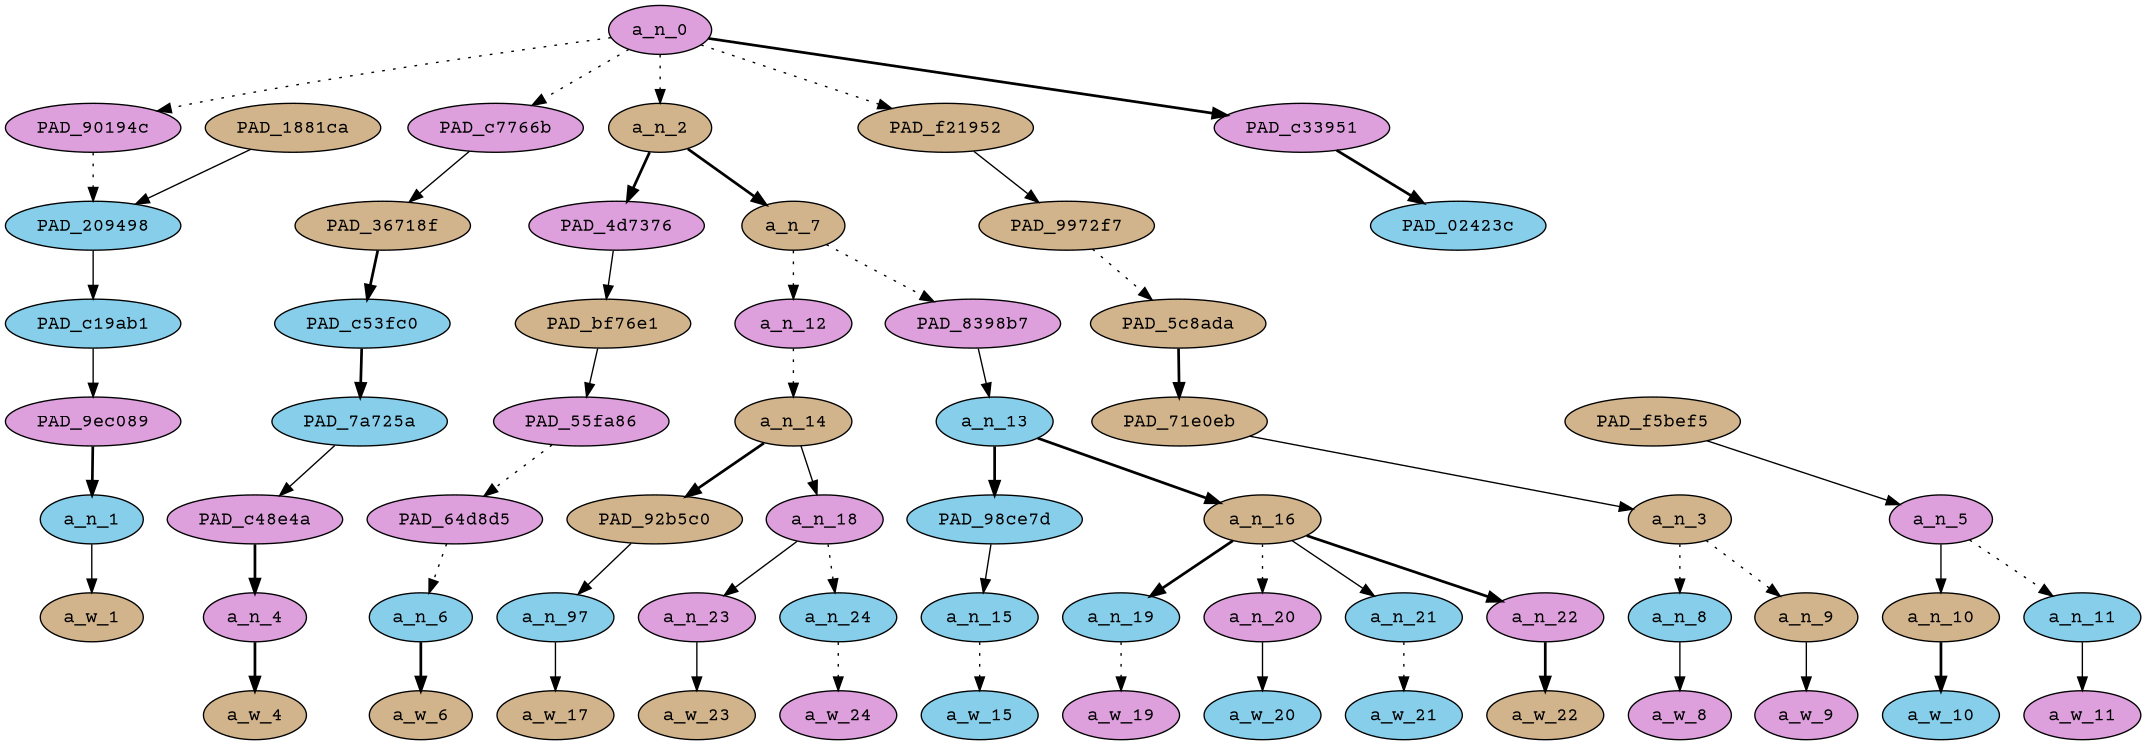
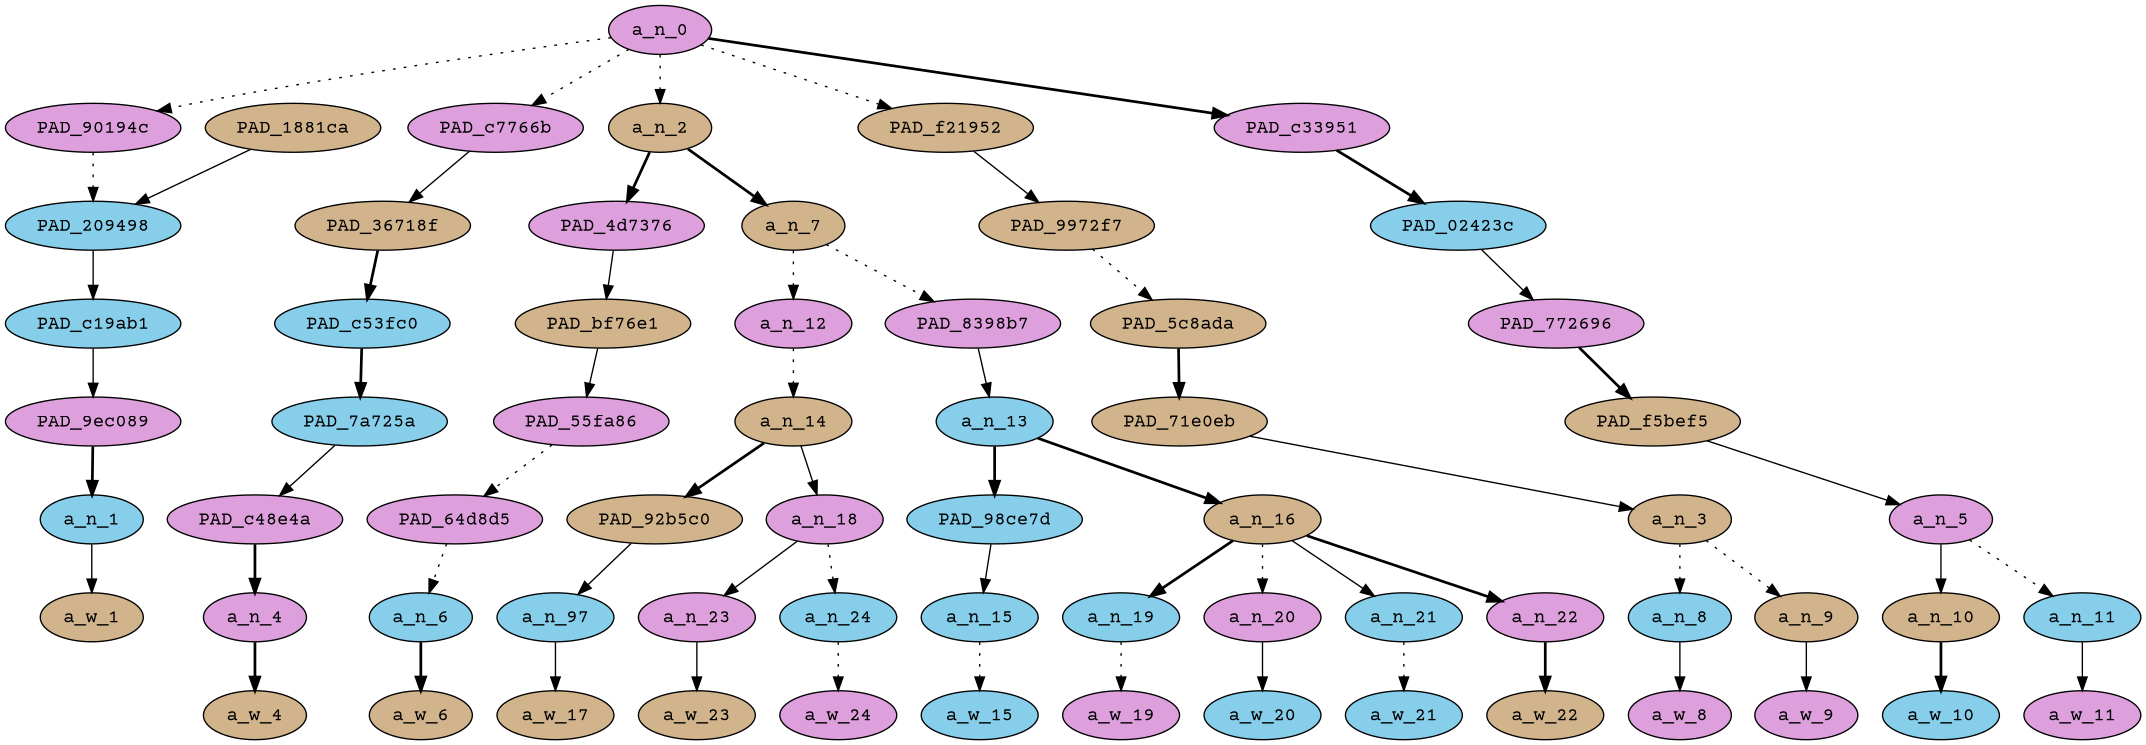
none -> (1556, 324)
